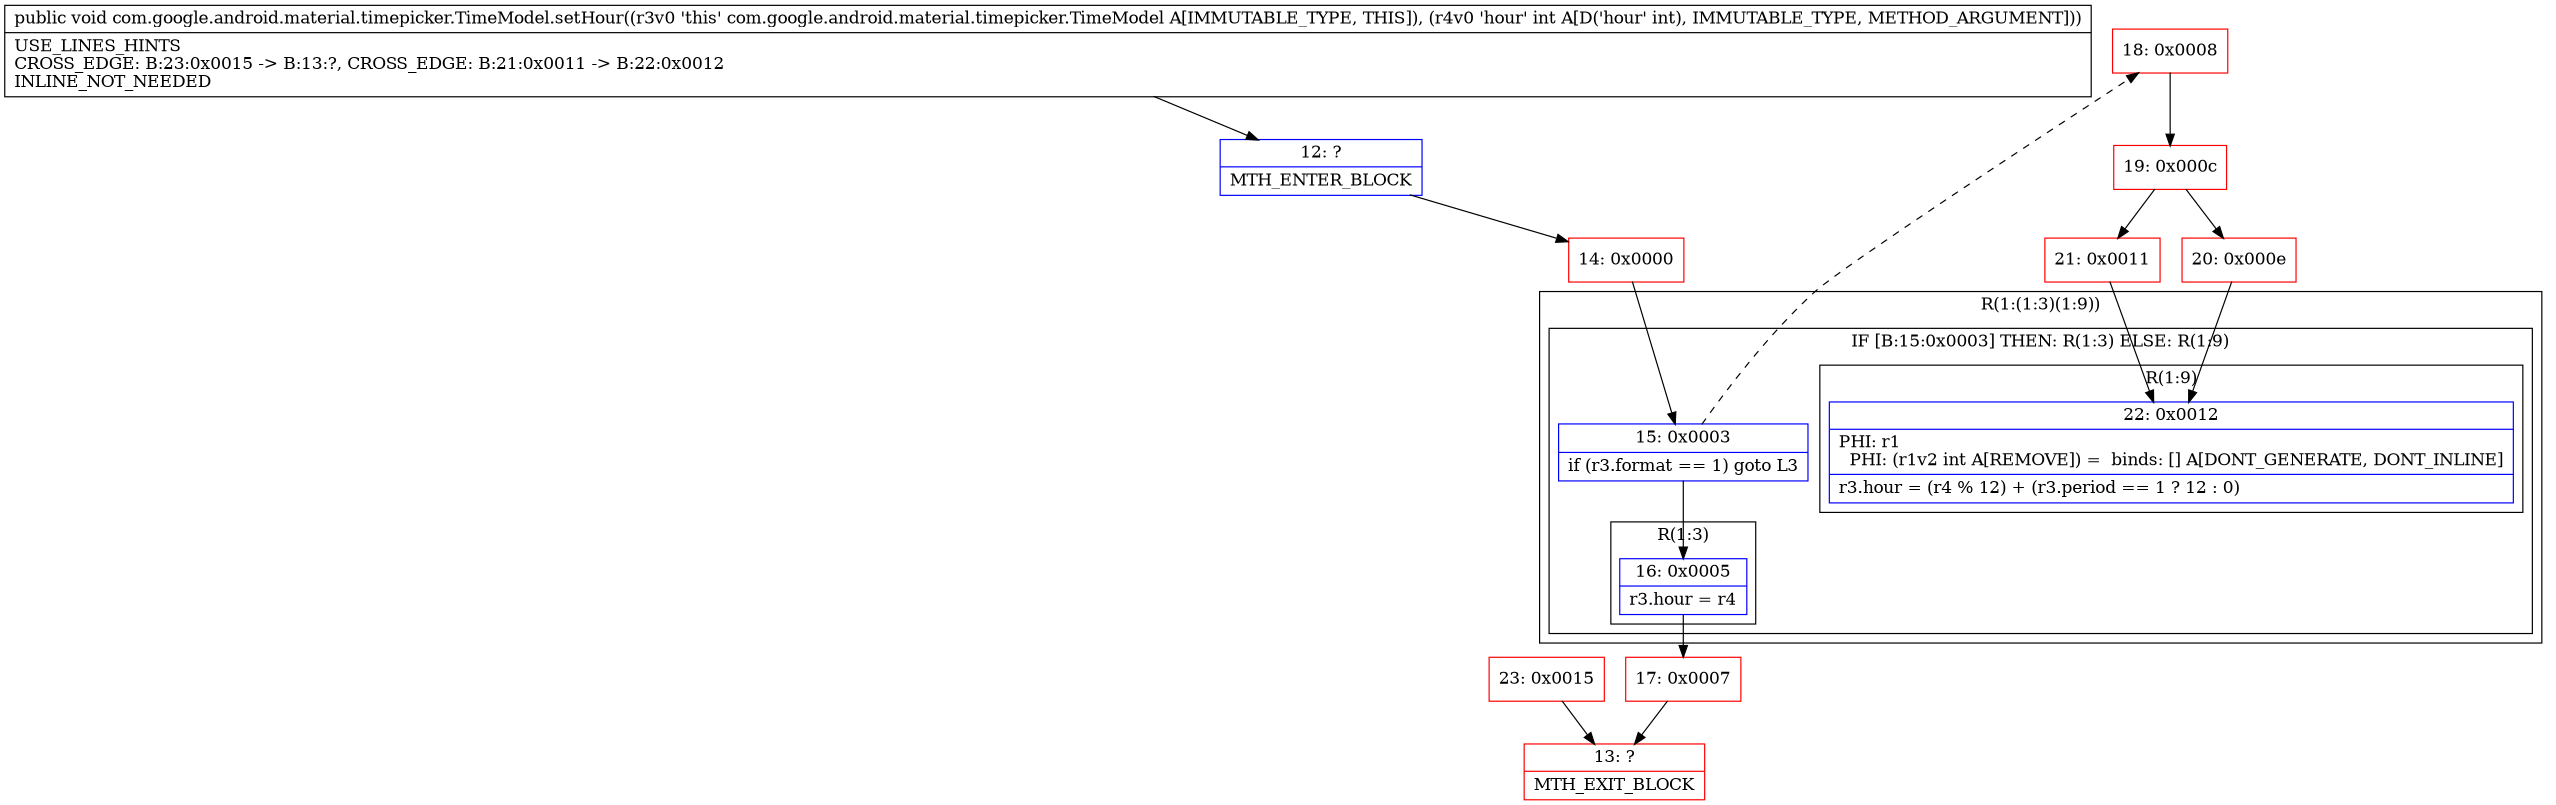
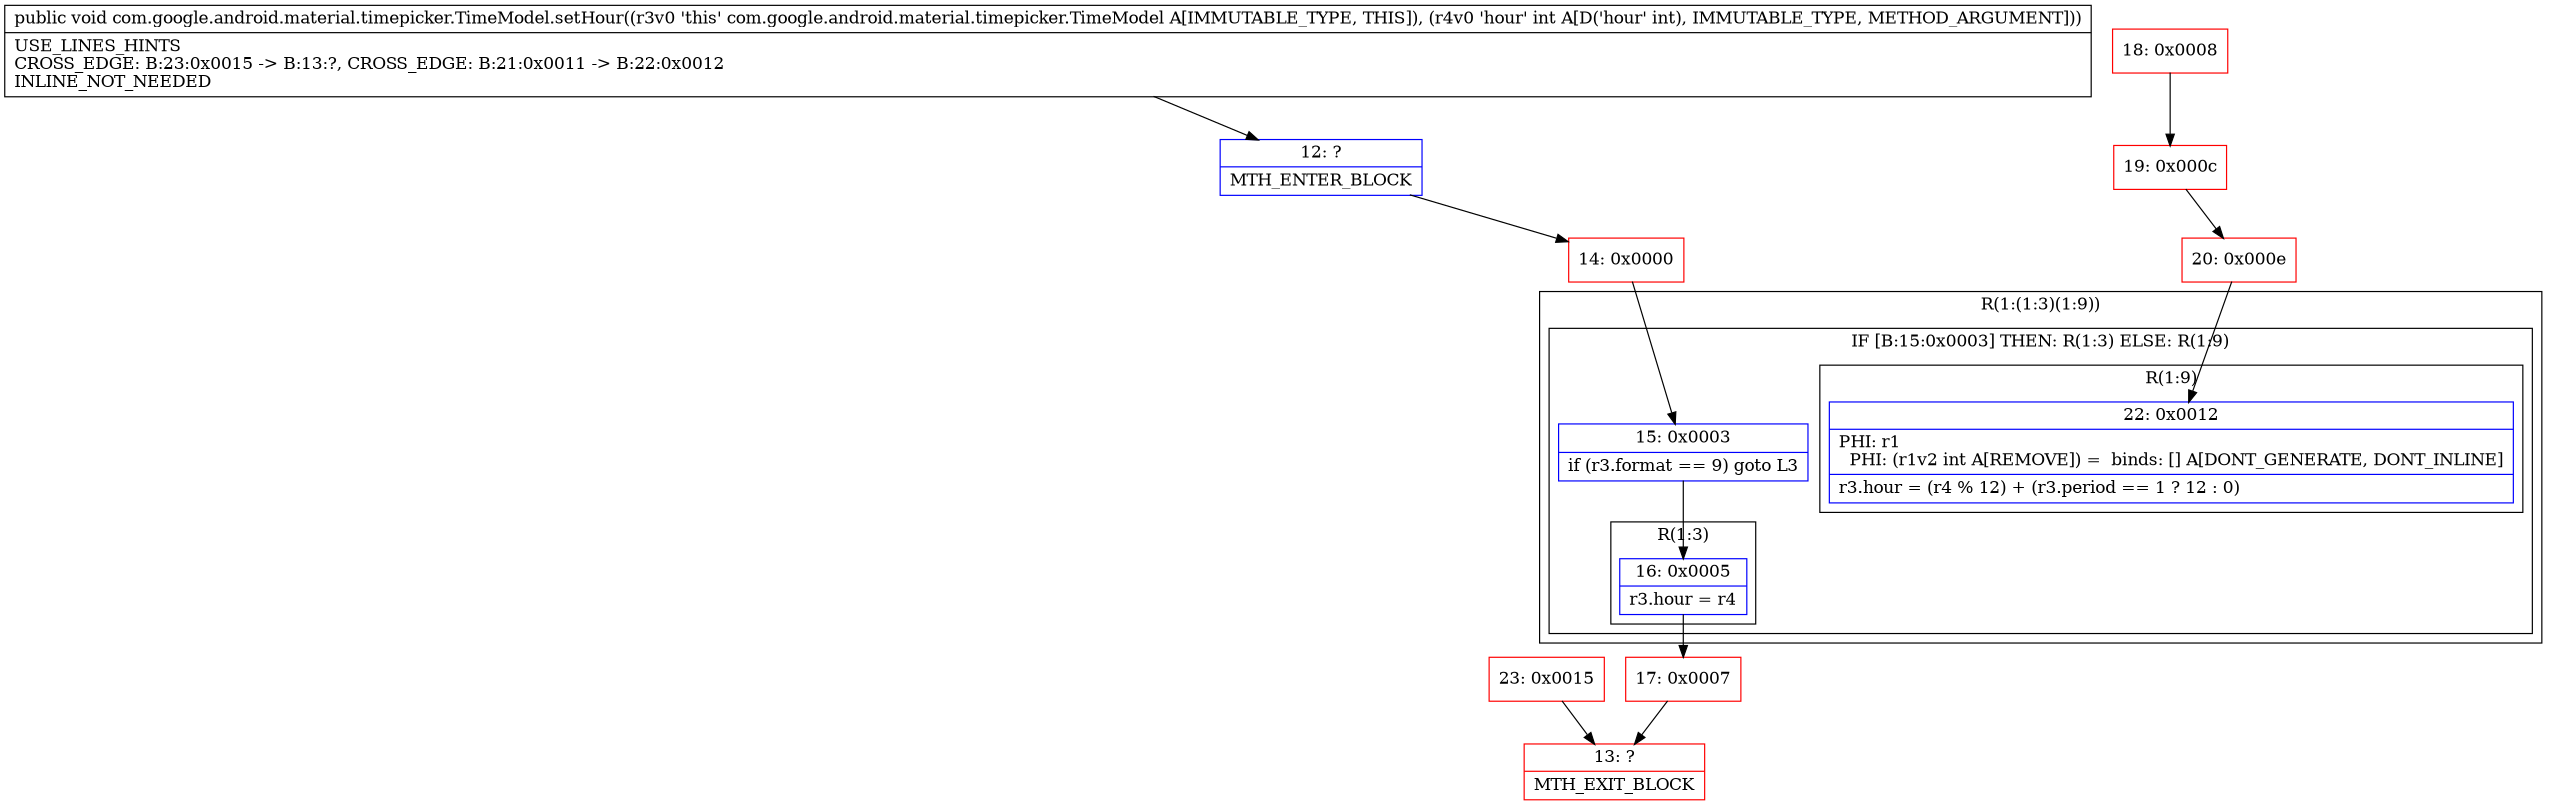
(1898, 232) -> none
(2102, 260) -> none
(1683, 466) -> (1683, 466)
